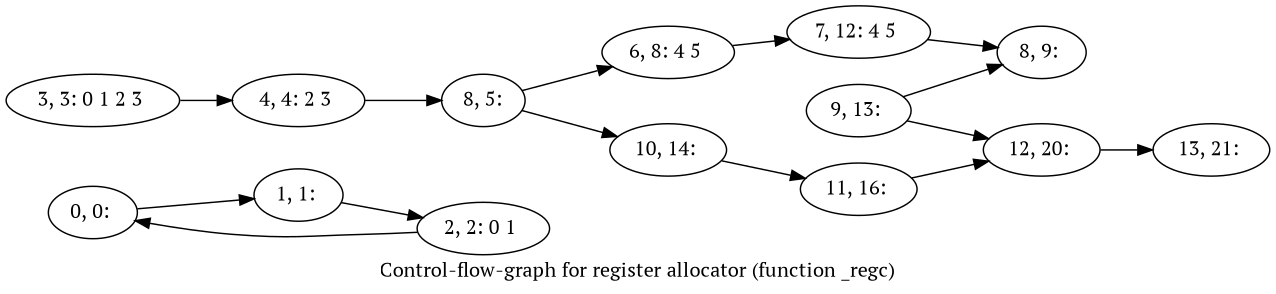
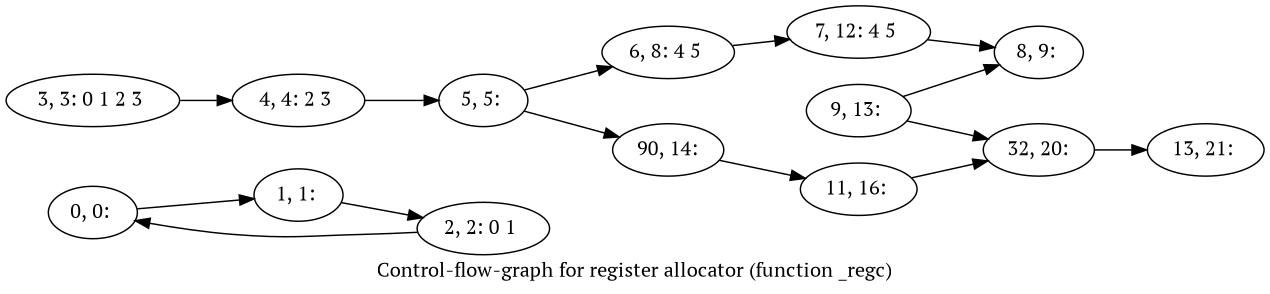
(483, 100) -> (483, 100)
(668, 150) -> (668, 150)
(1042, 150) -> (1039, 150)
